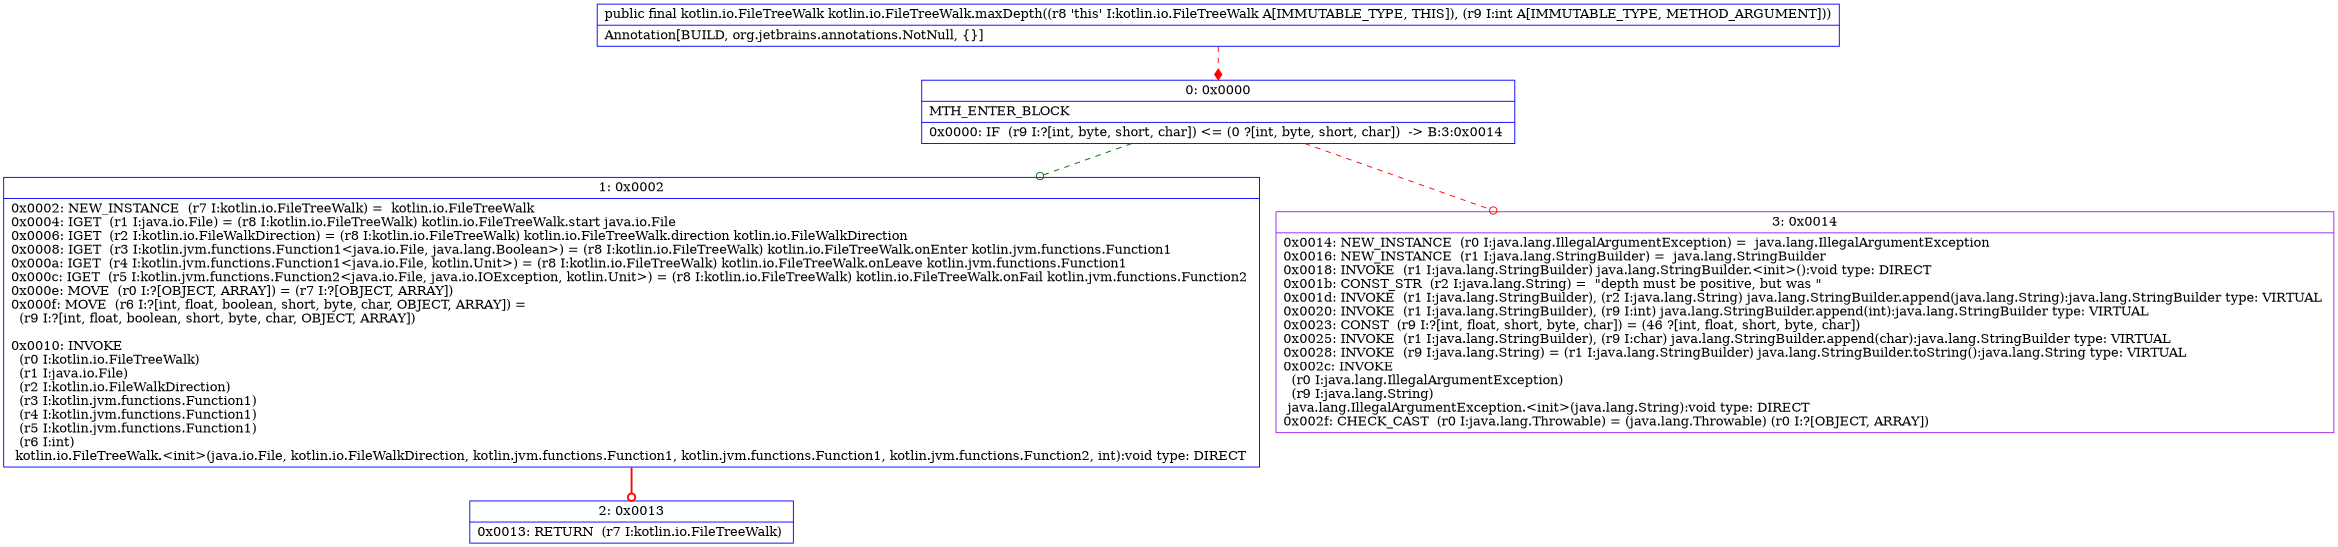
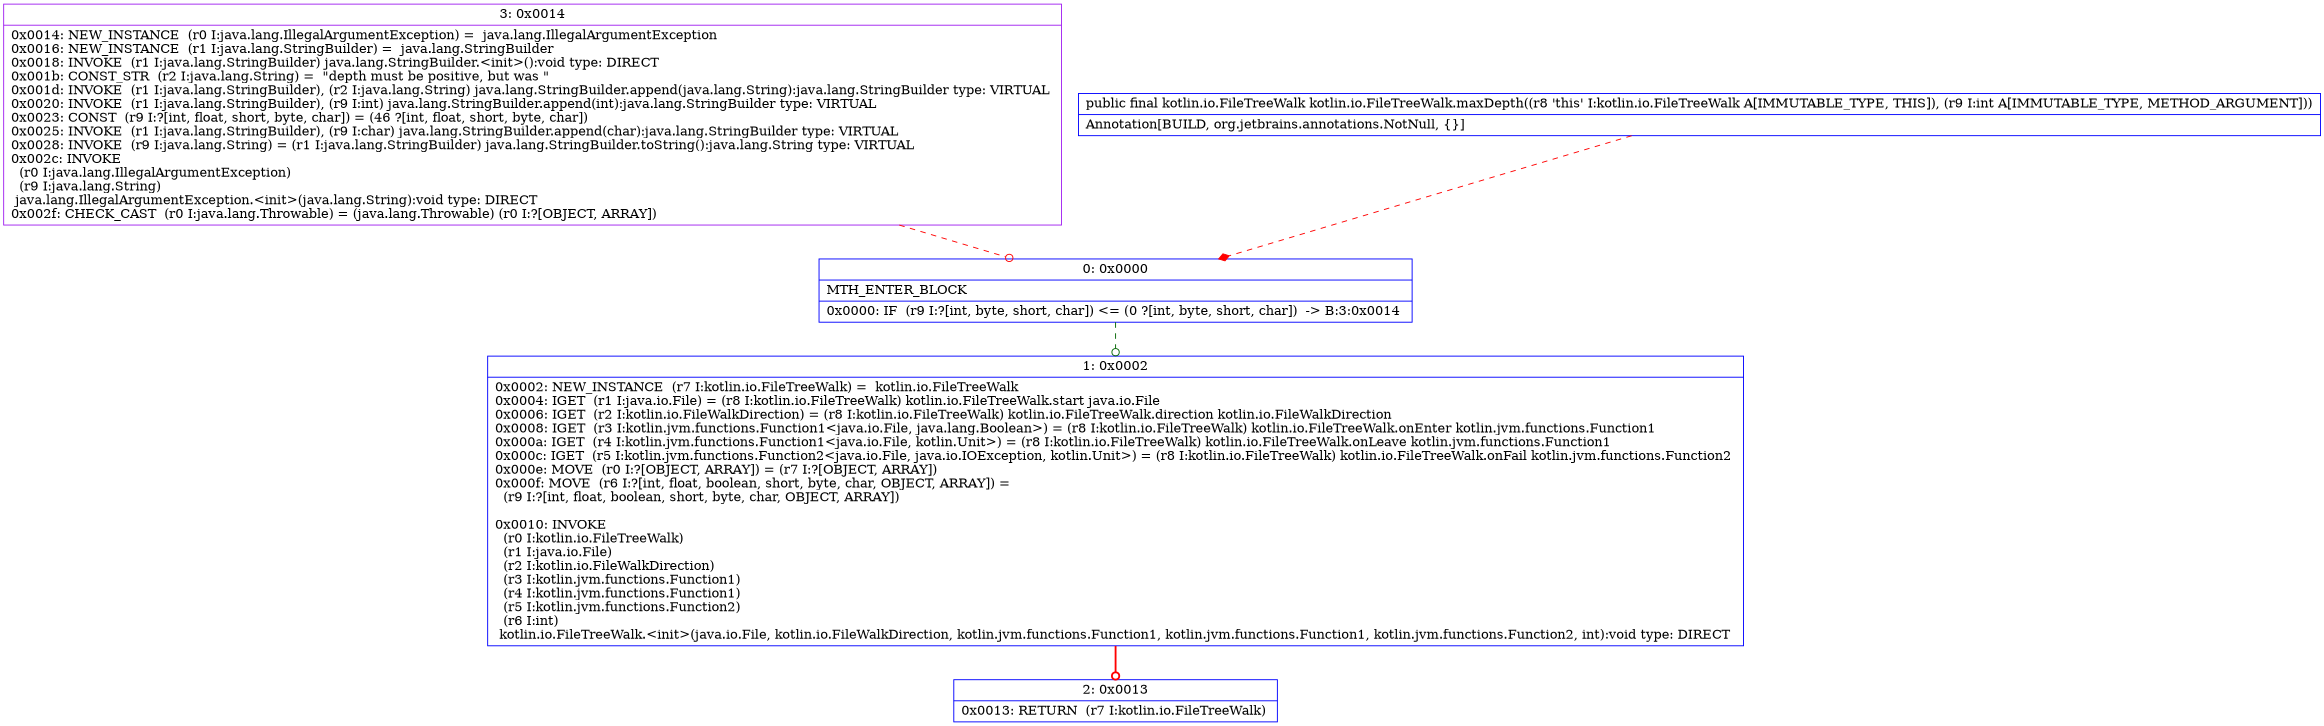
(1397, 176) -> (952, 241)
(134, 429) -> (618, 607)
